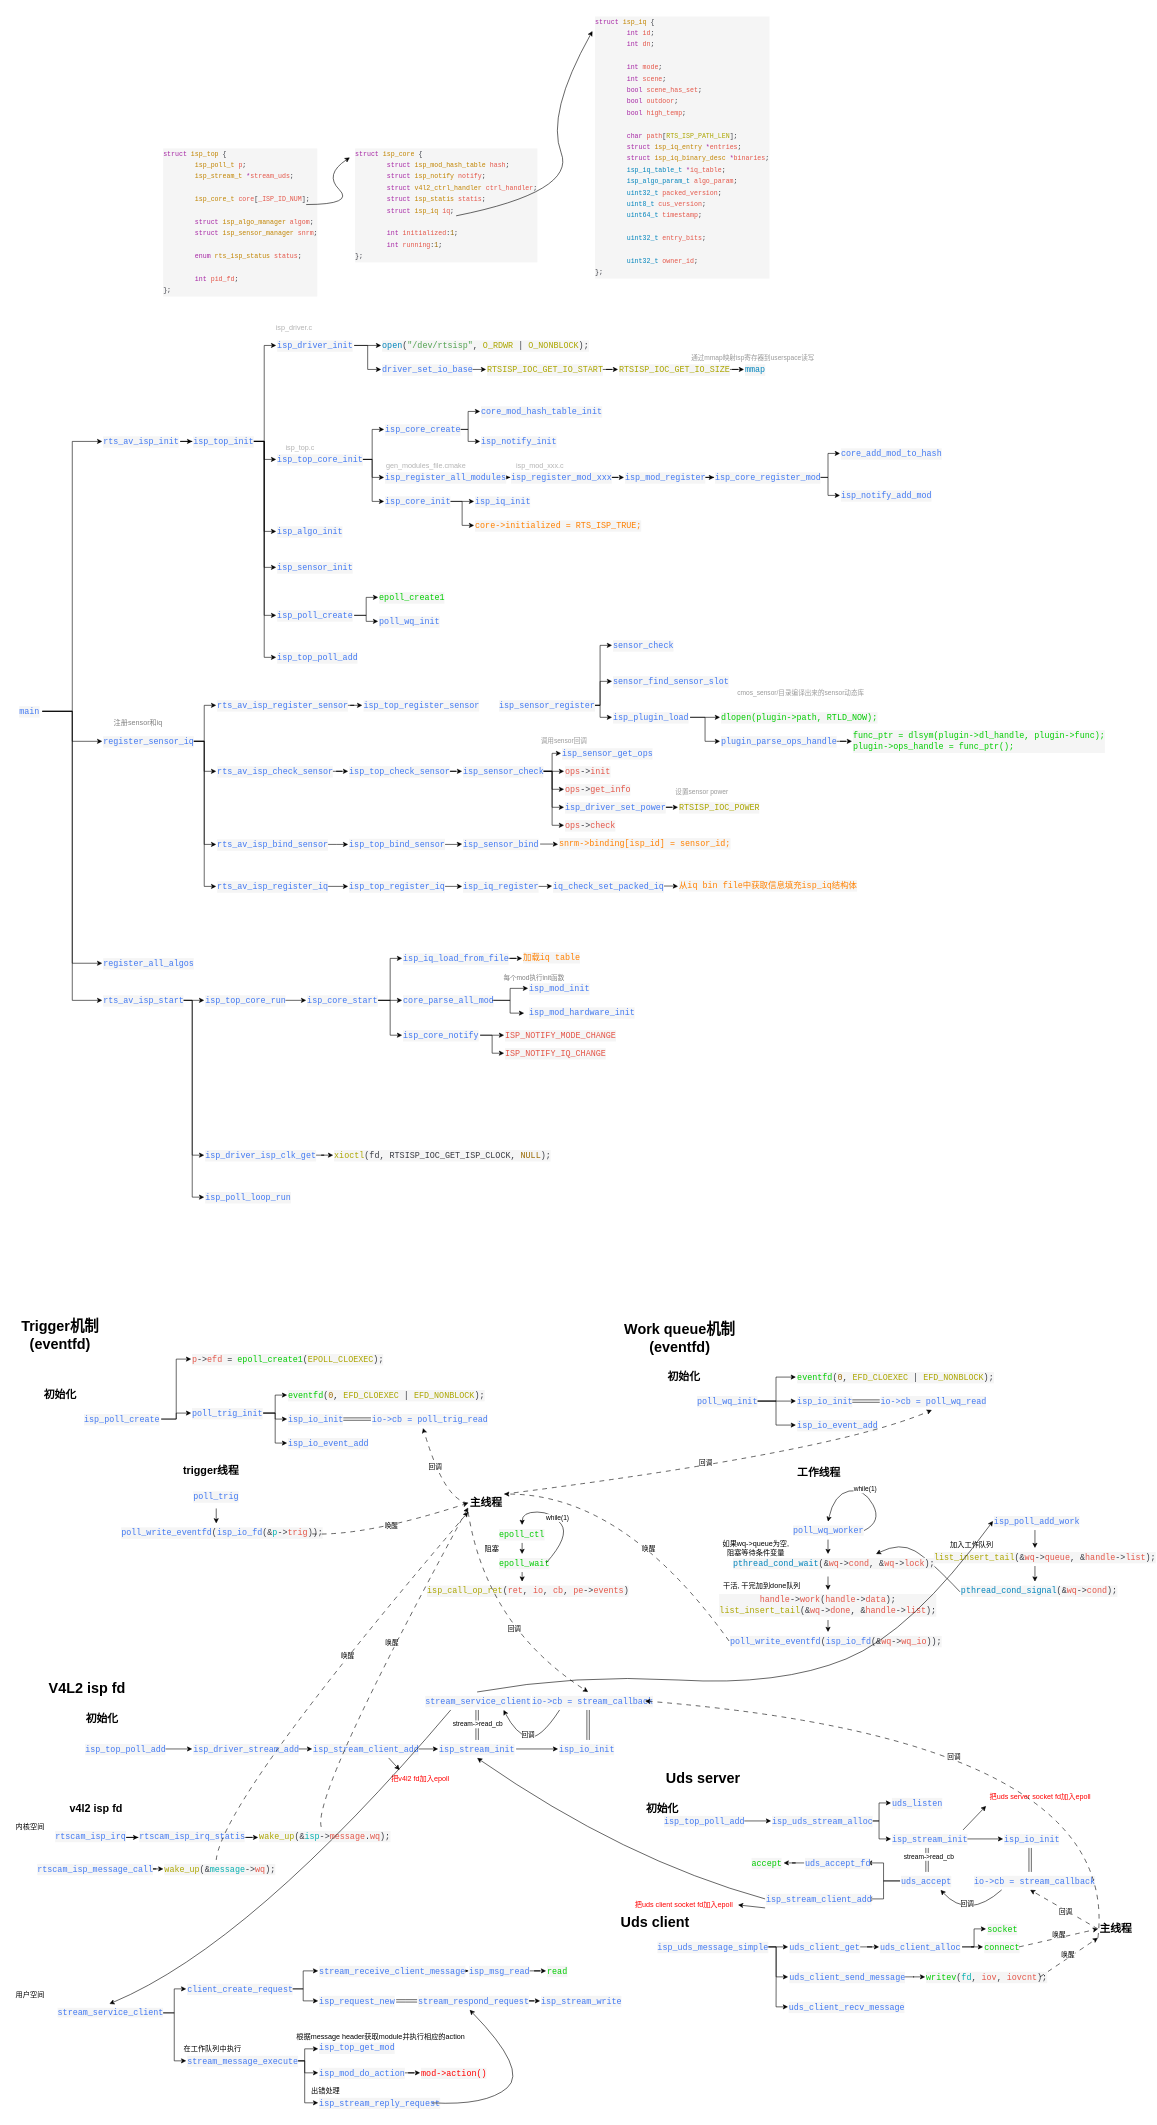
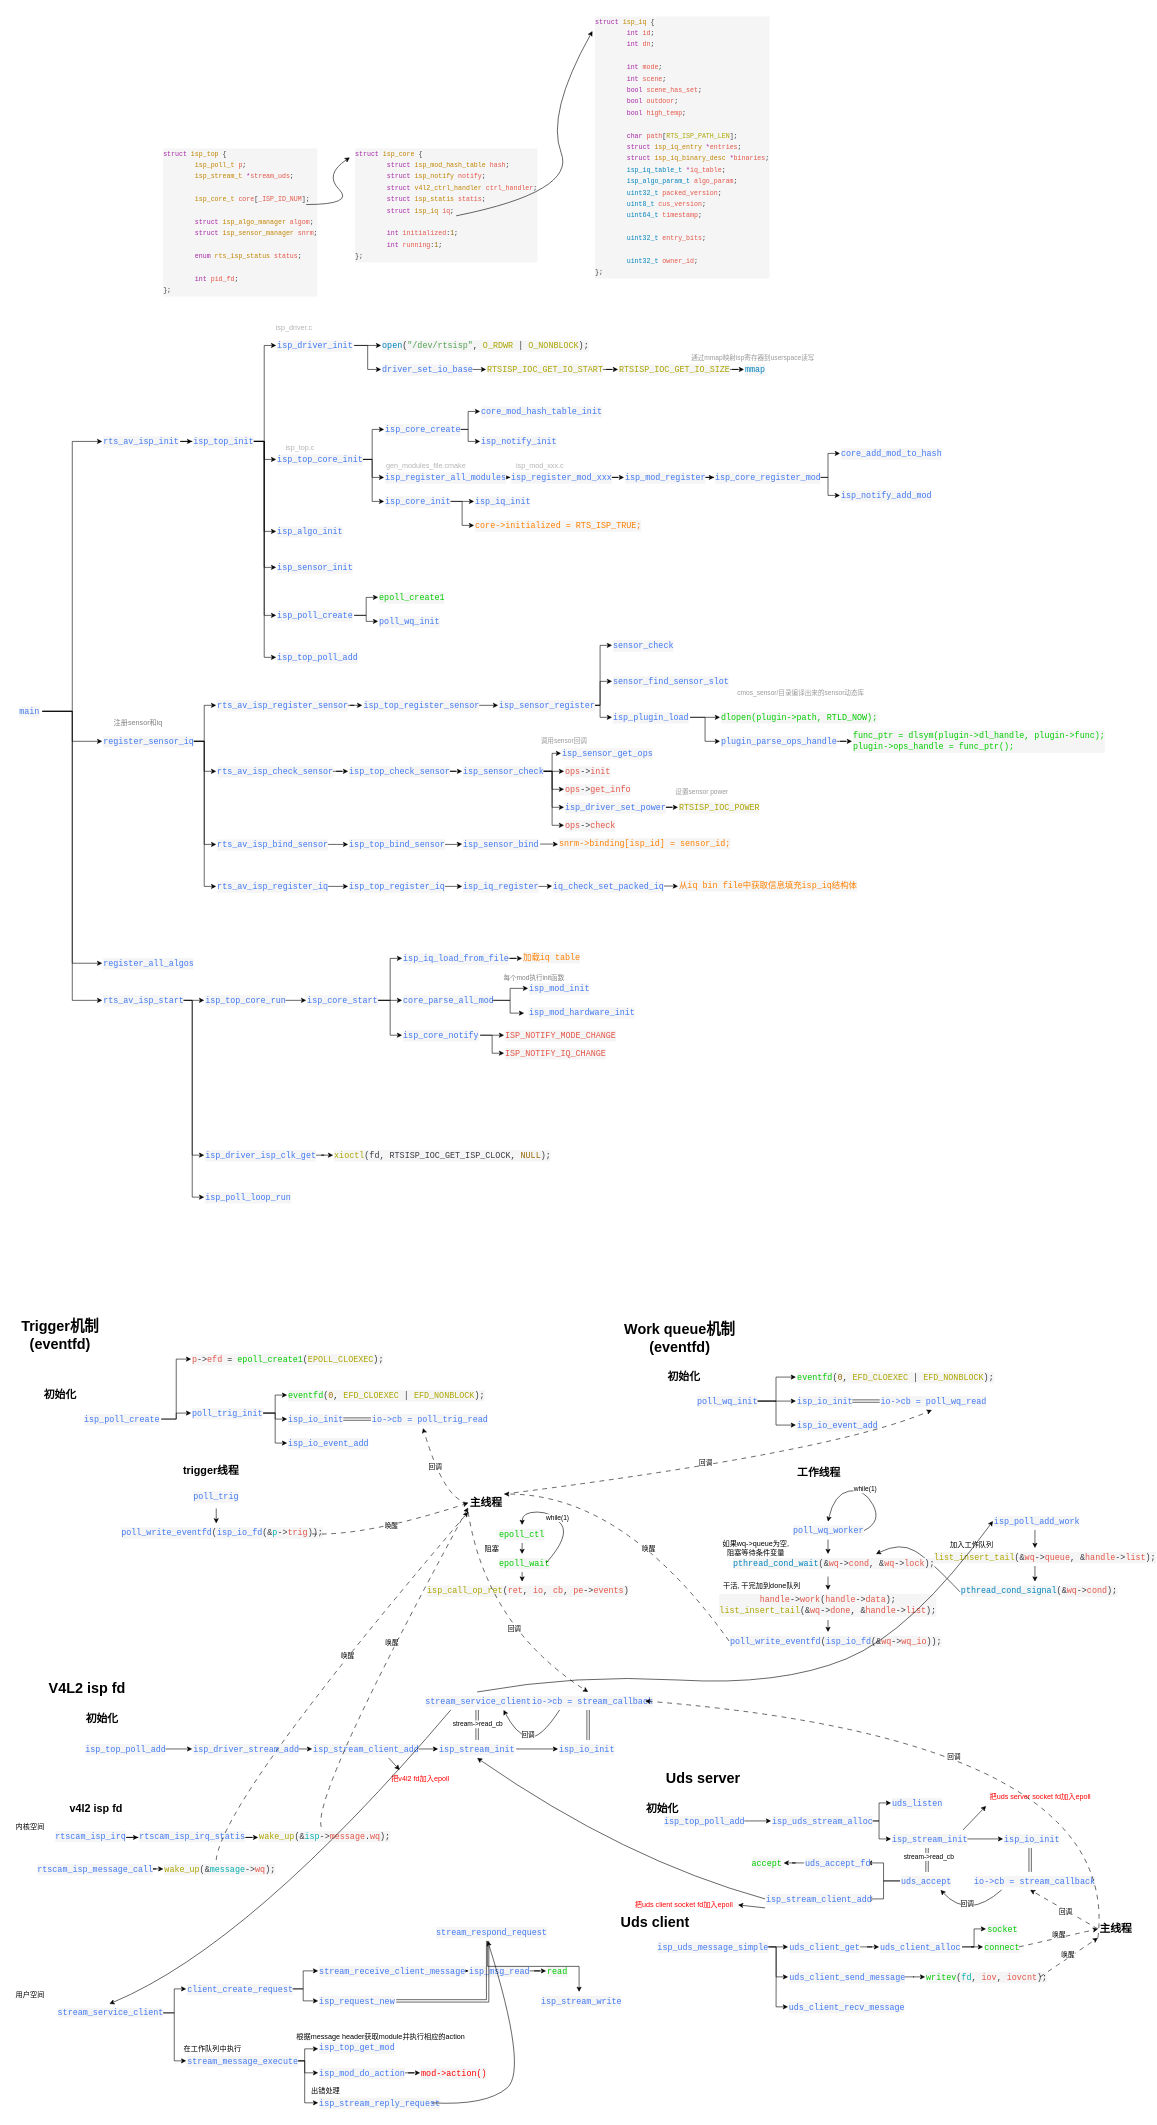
none -> (492, 705)
(470, 2001) -> (488, 1932)
